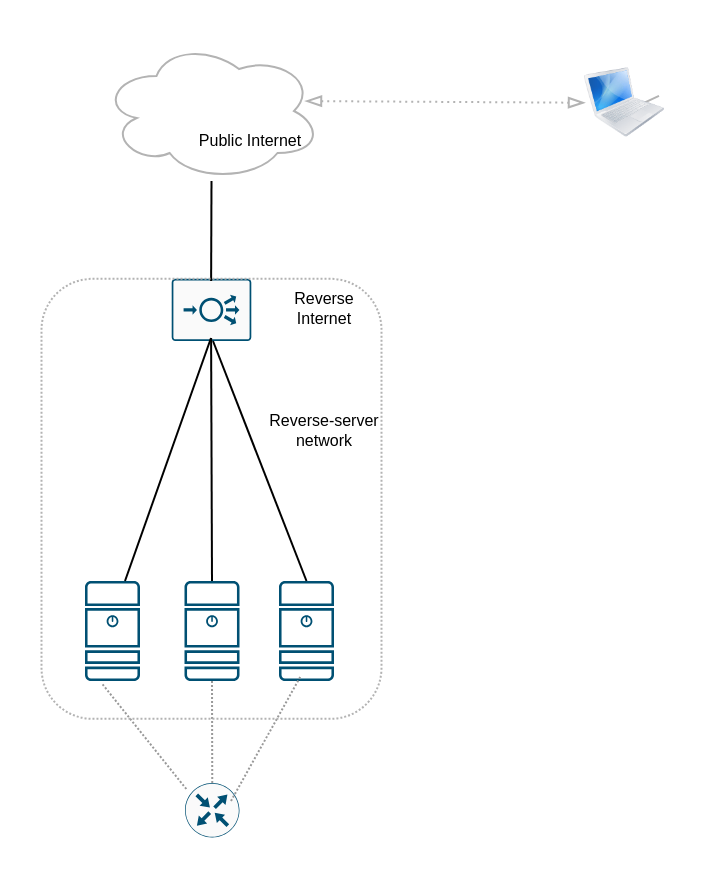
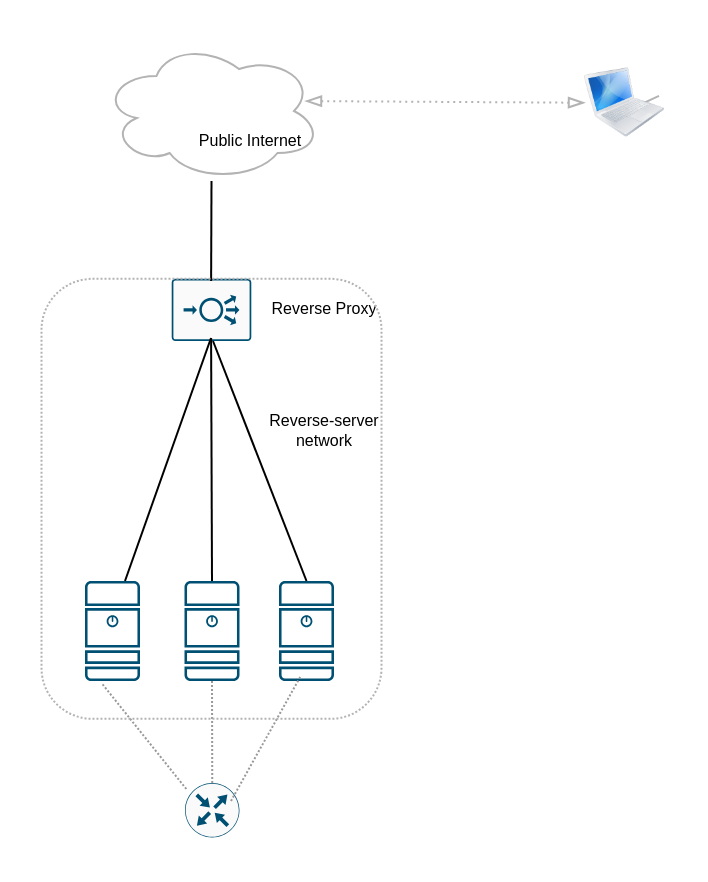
(325, 309) -> (325, 309)
